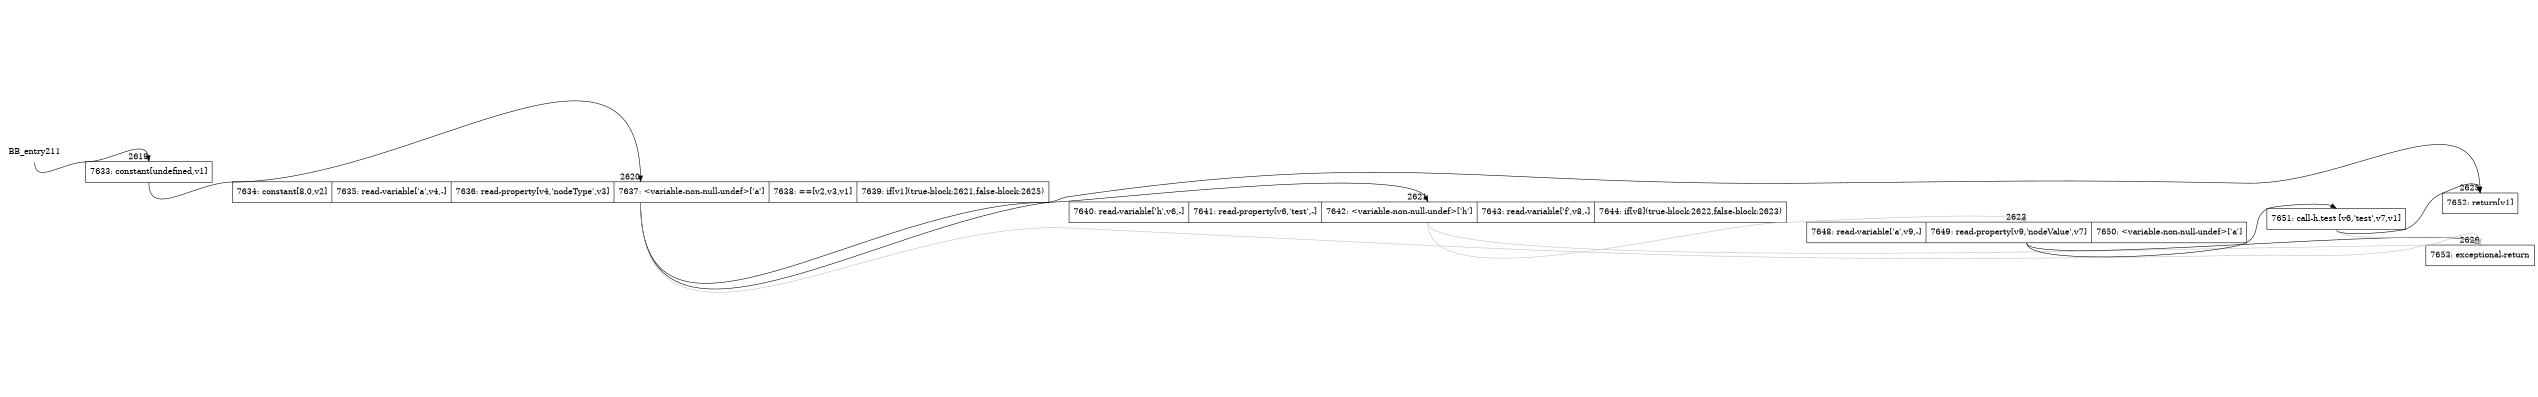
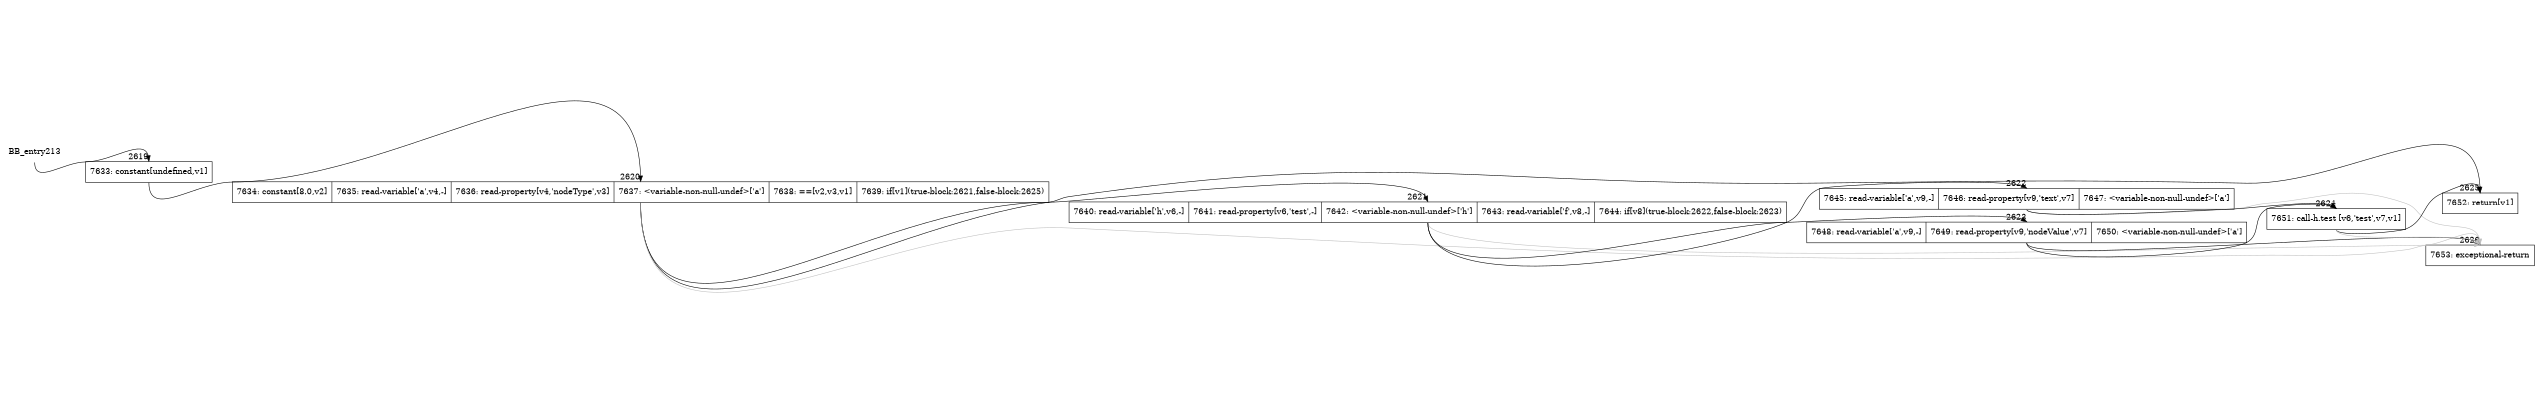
(35, 152) -> (35, 152)
none -> (2027, 199)
(1716, 231) -> (1716, 231)
